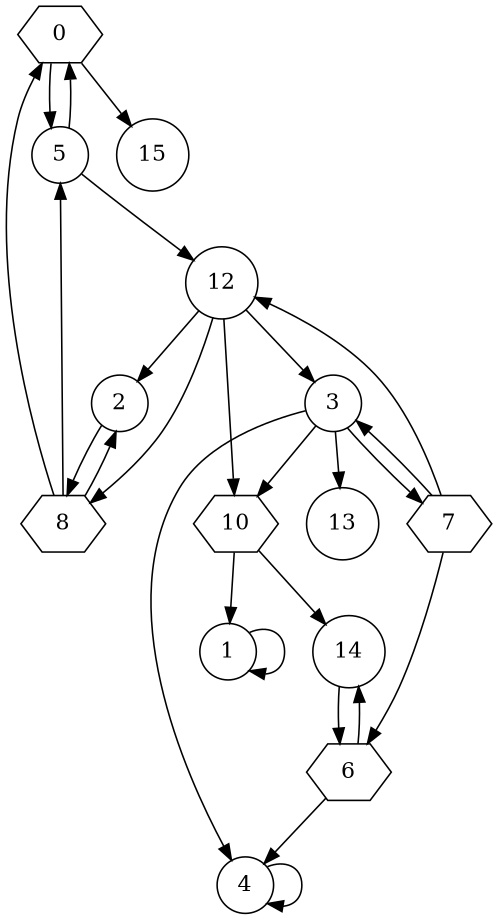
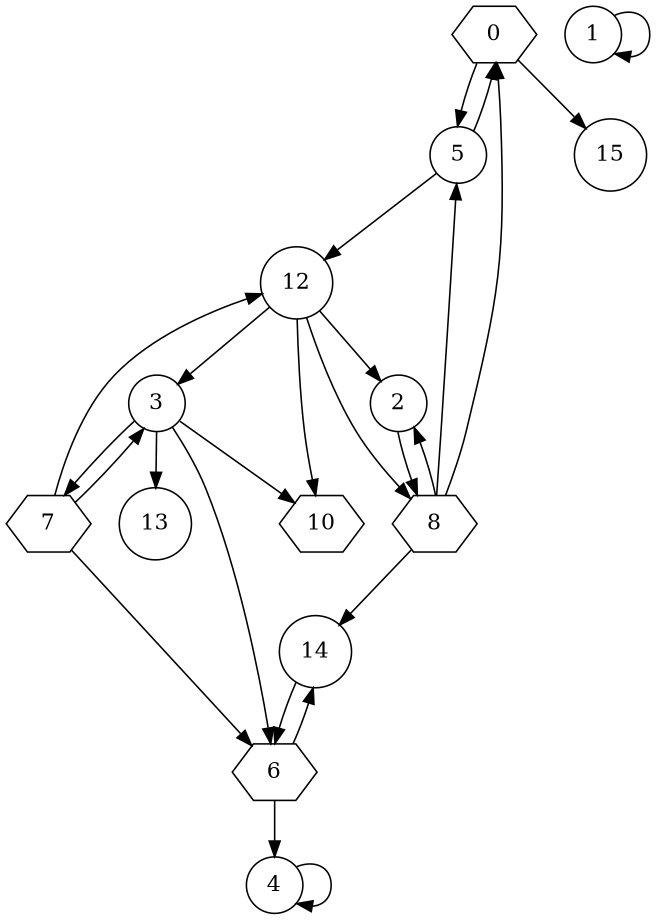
(233, 580) -> none
(287, 582) -> (381, 582)
(152, 596) -> (234, 573)
